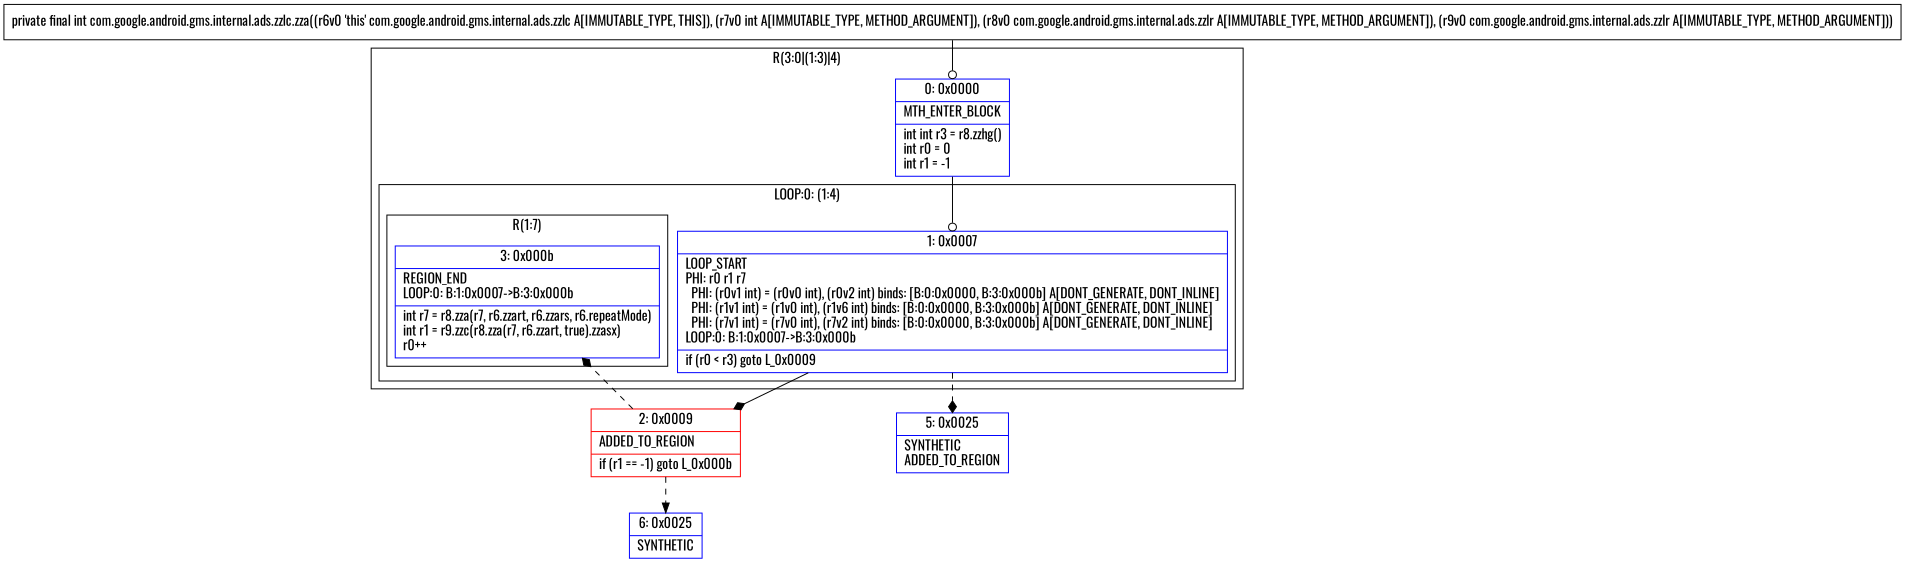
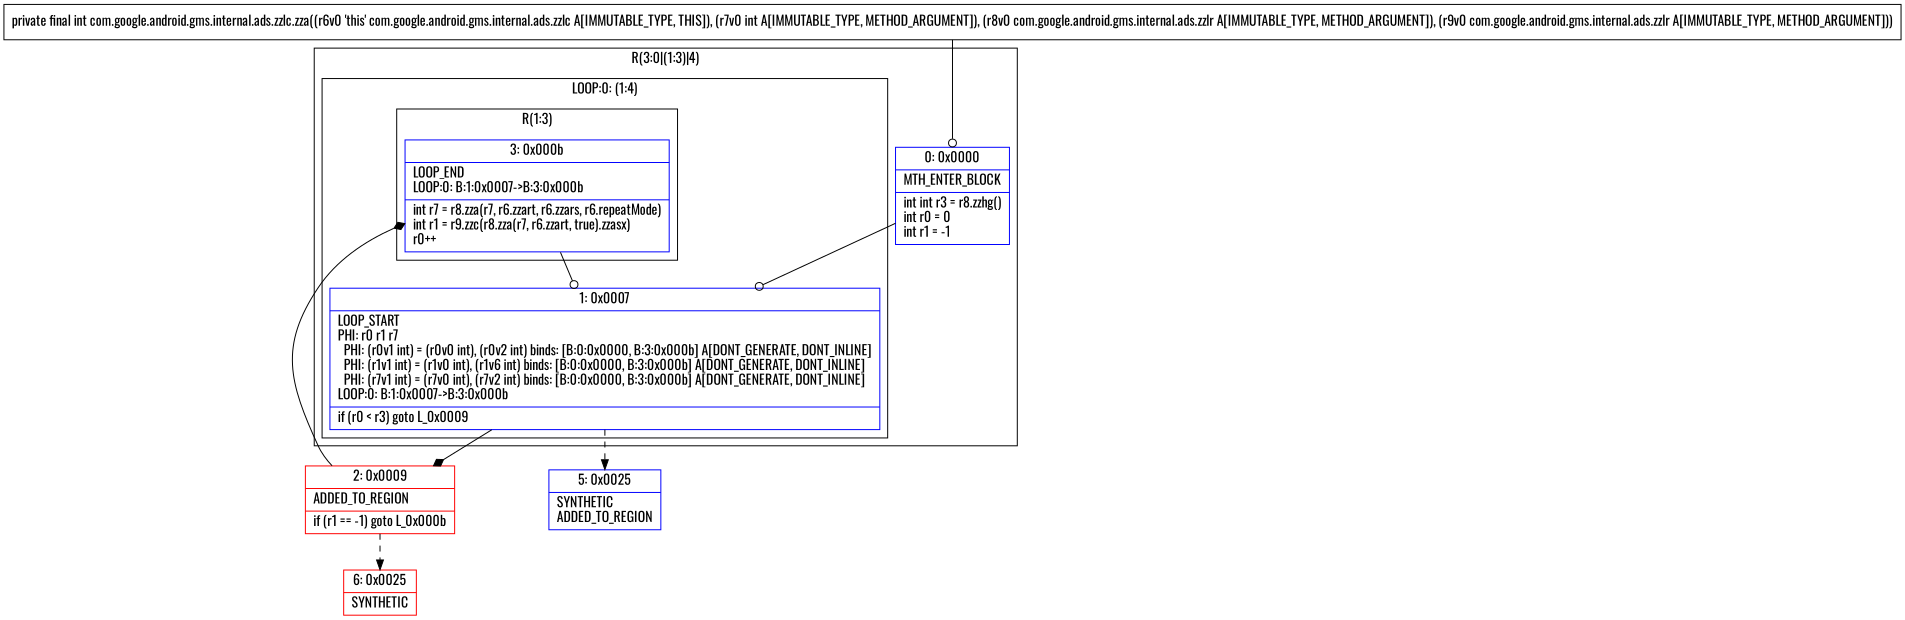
(527, 226) -> (537, 120)
none -> (566, 267)
(435, 279) -> (439, 173)
(952, 387) -> (605, 452)
(619, 395) -> (297, 330)
(666, 536) -> (380, 593)
